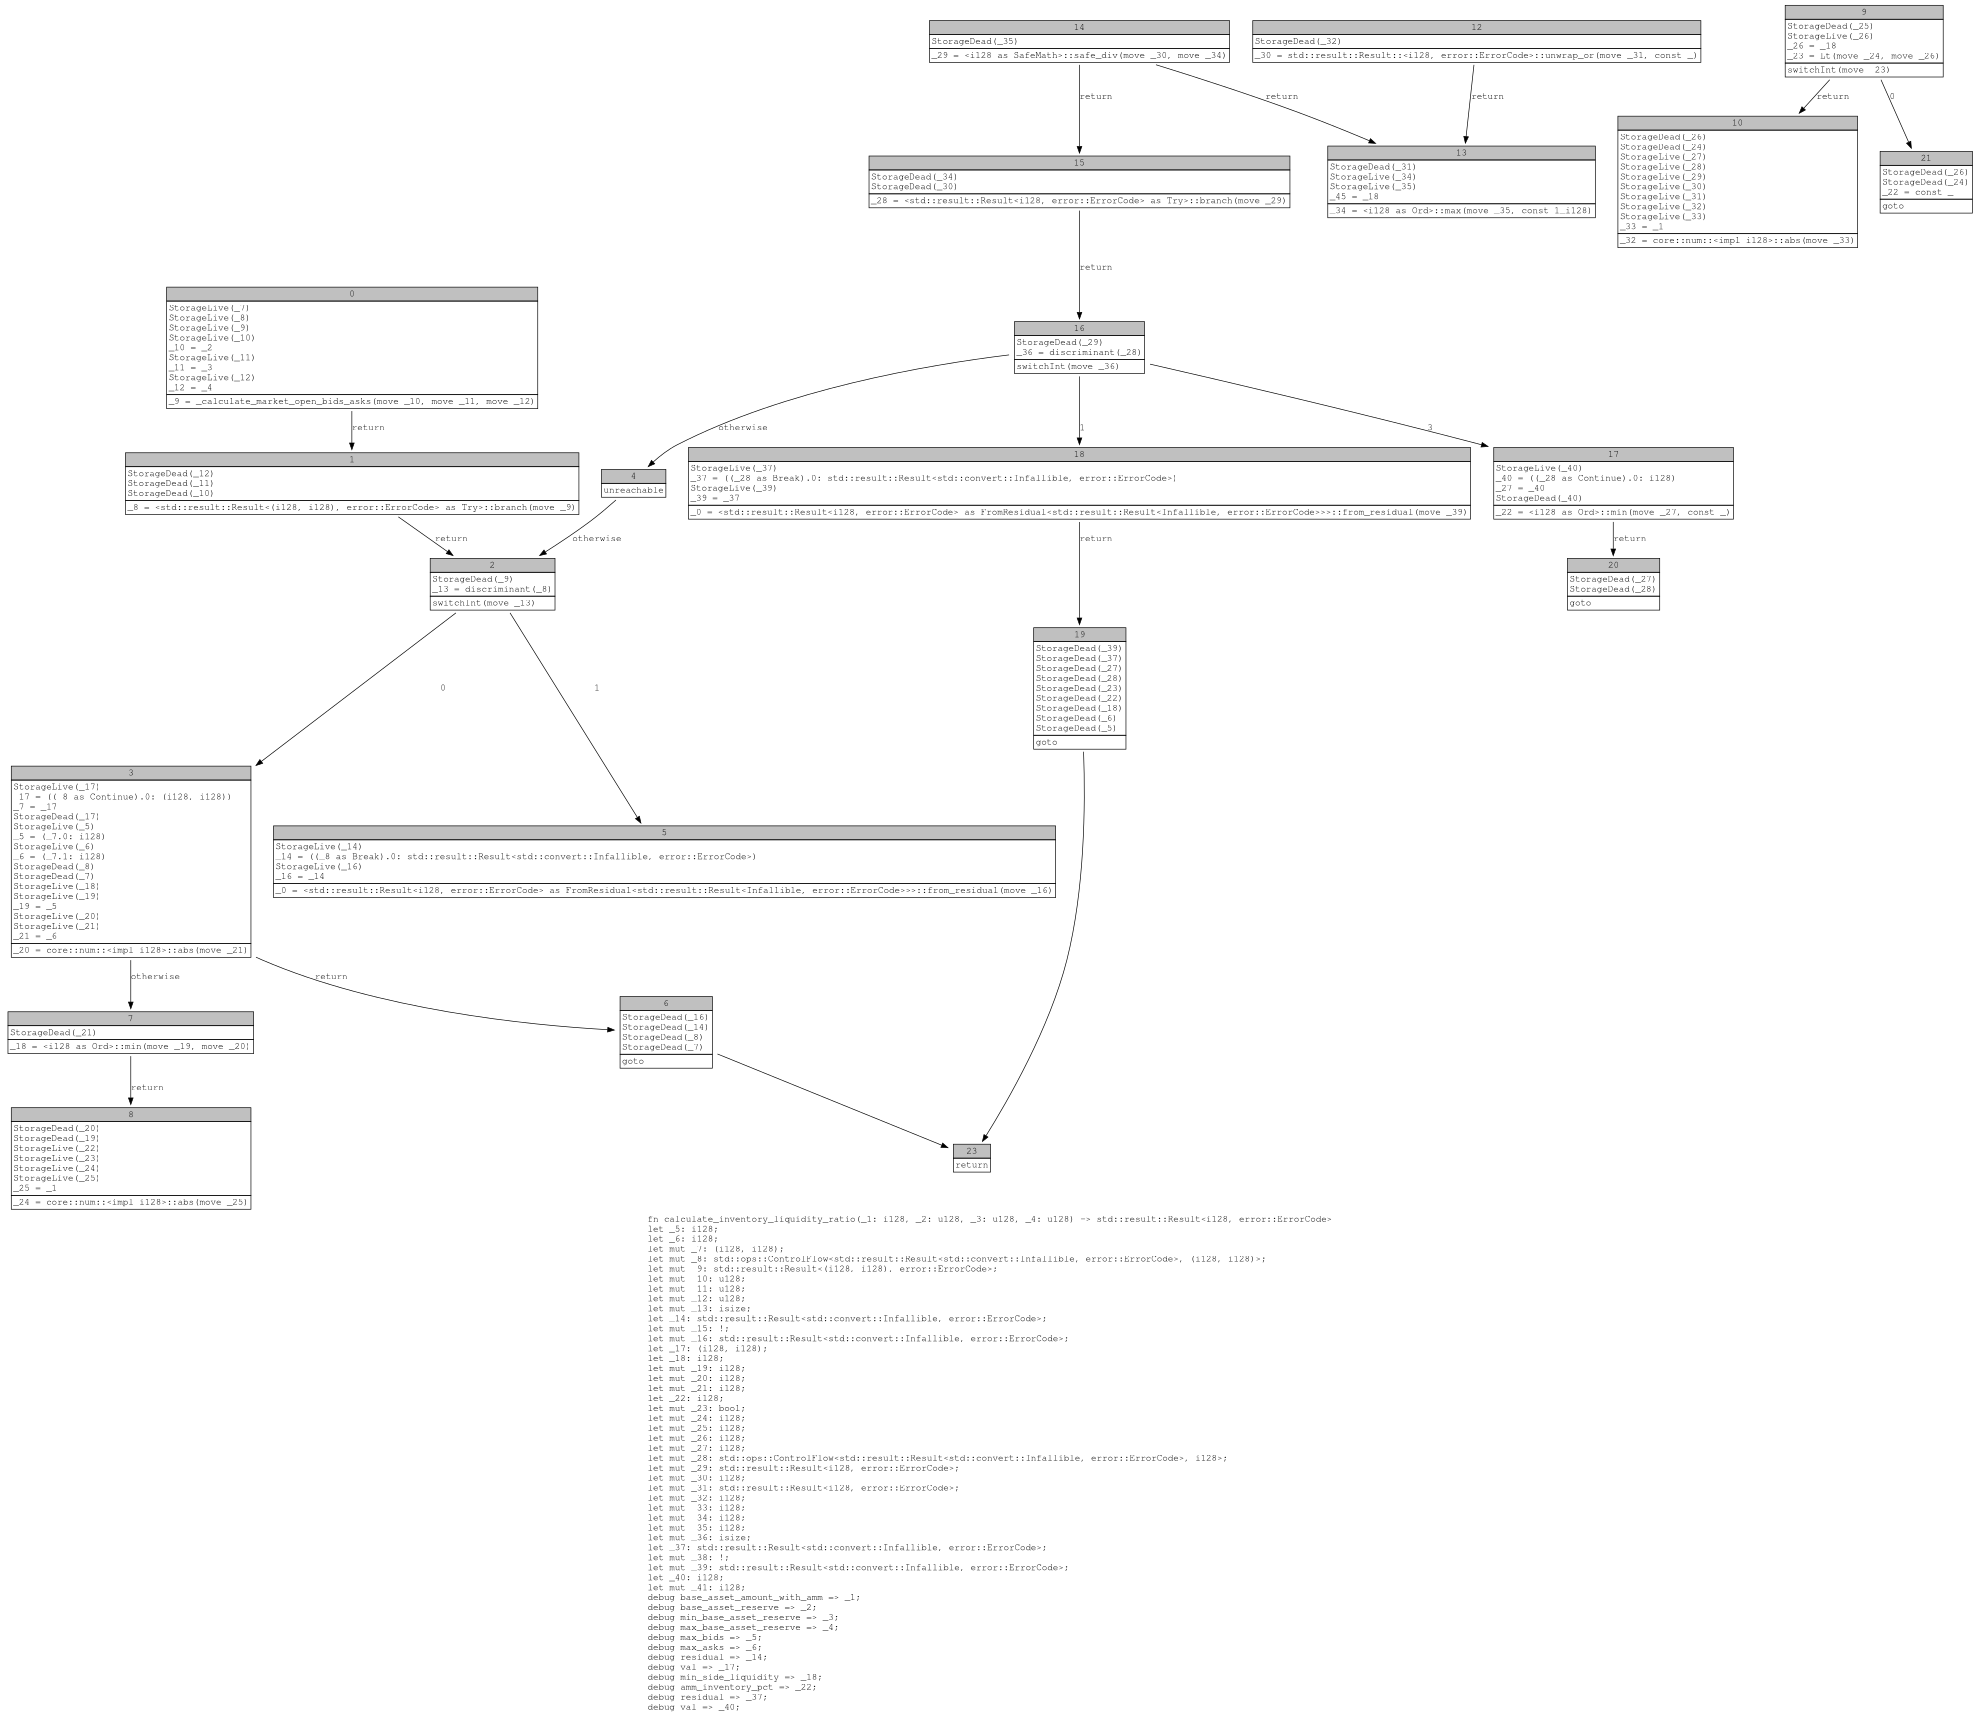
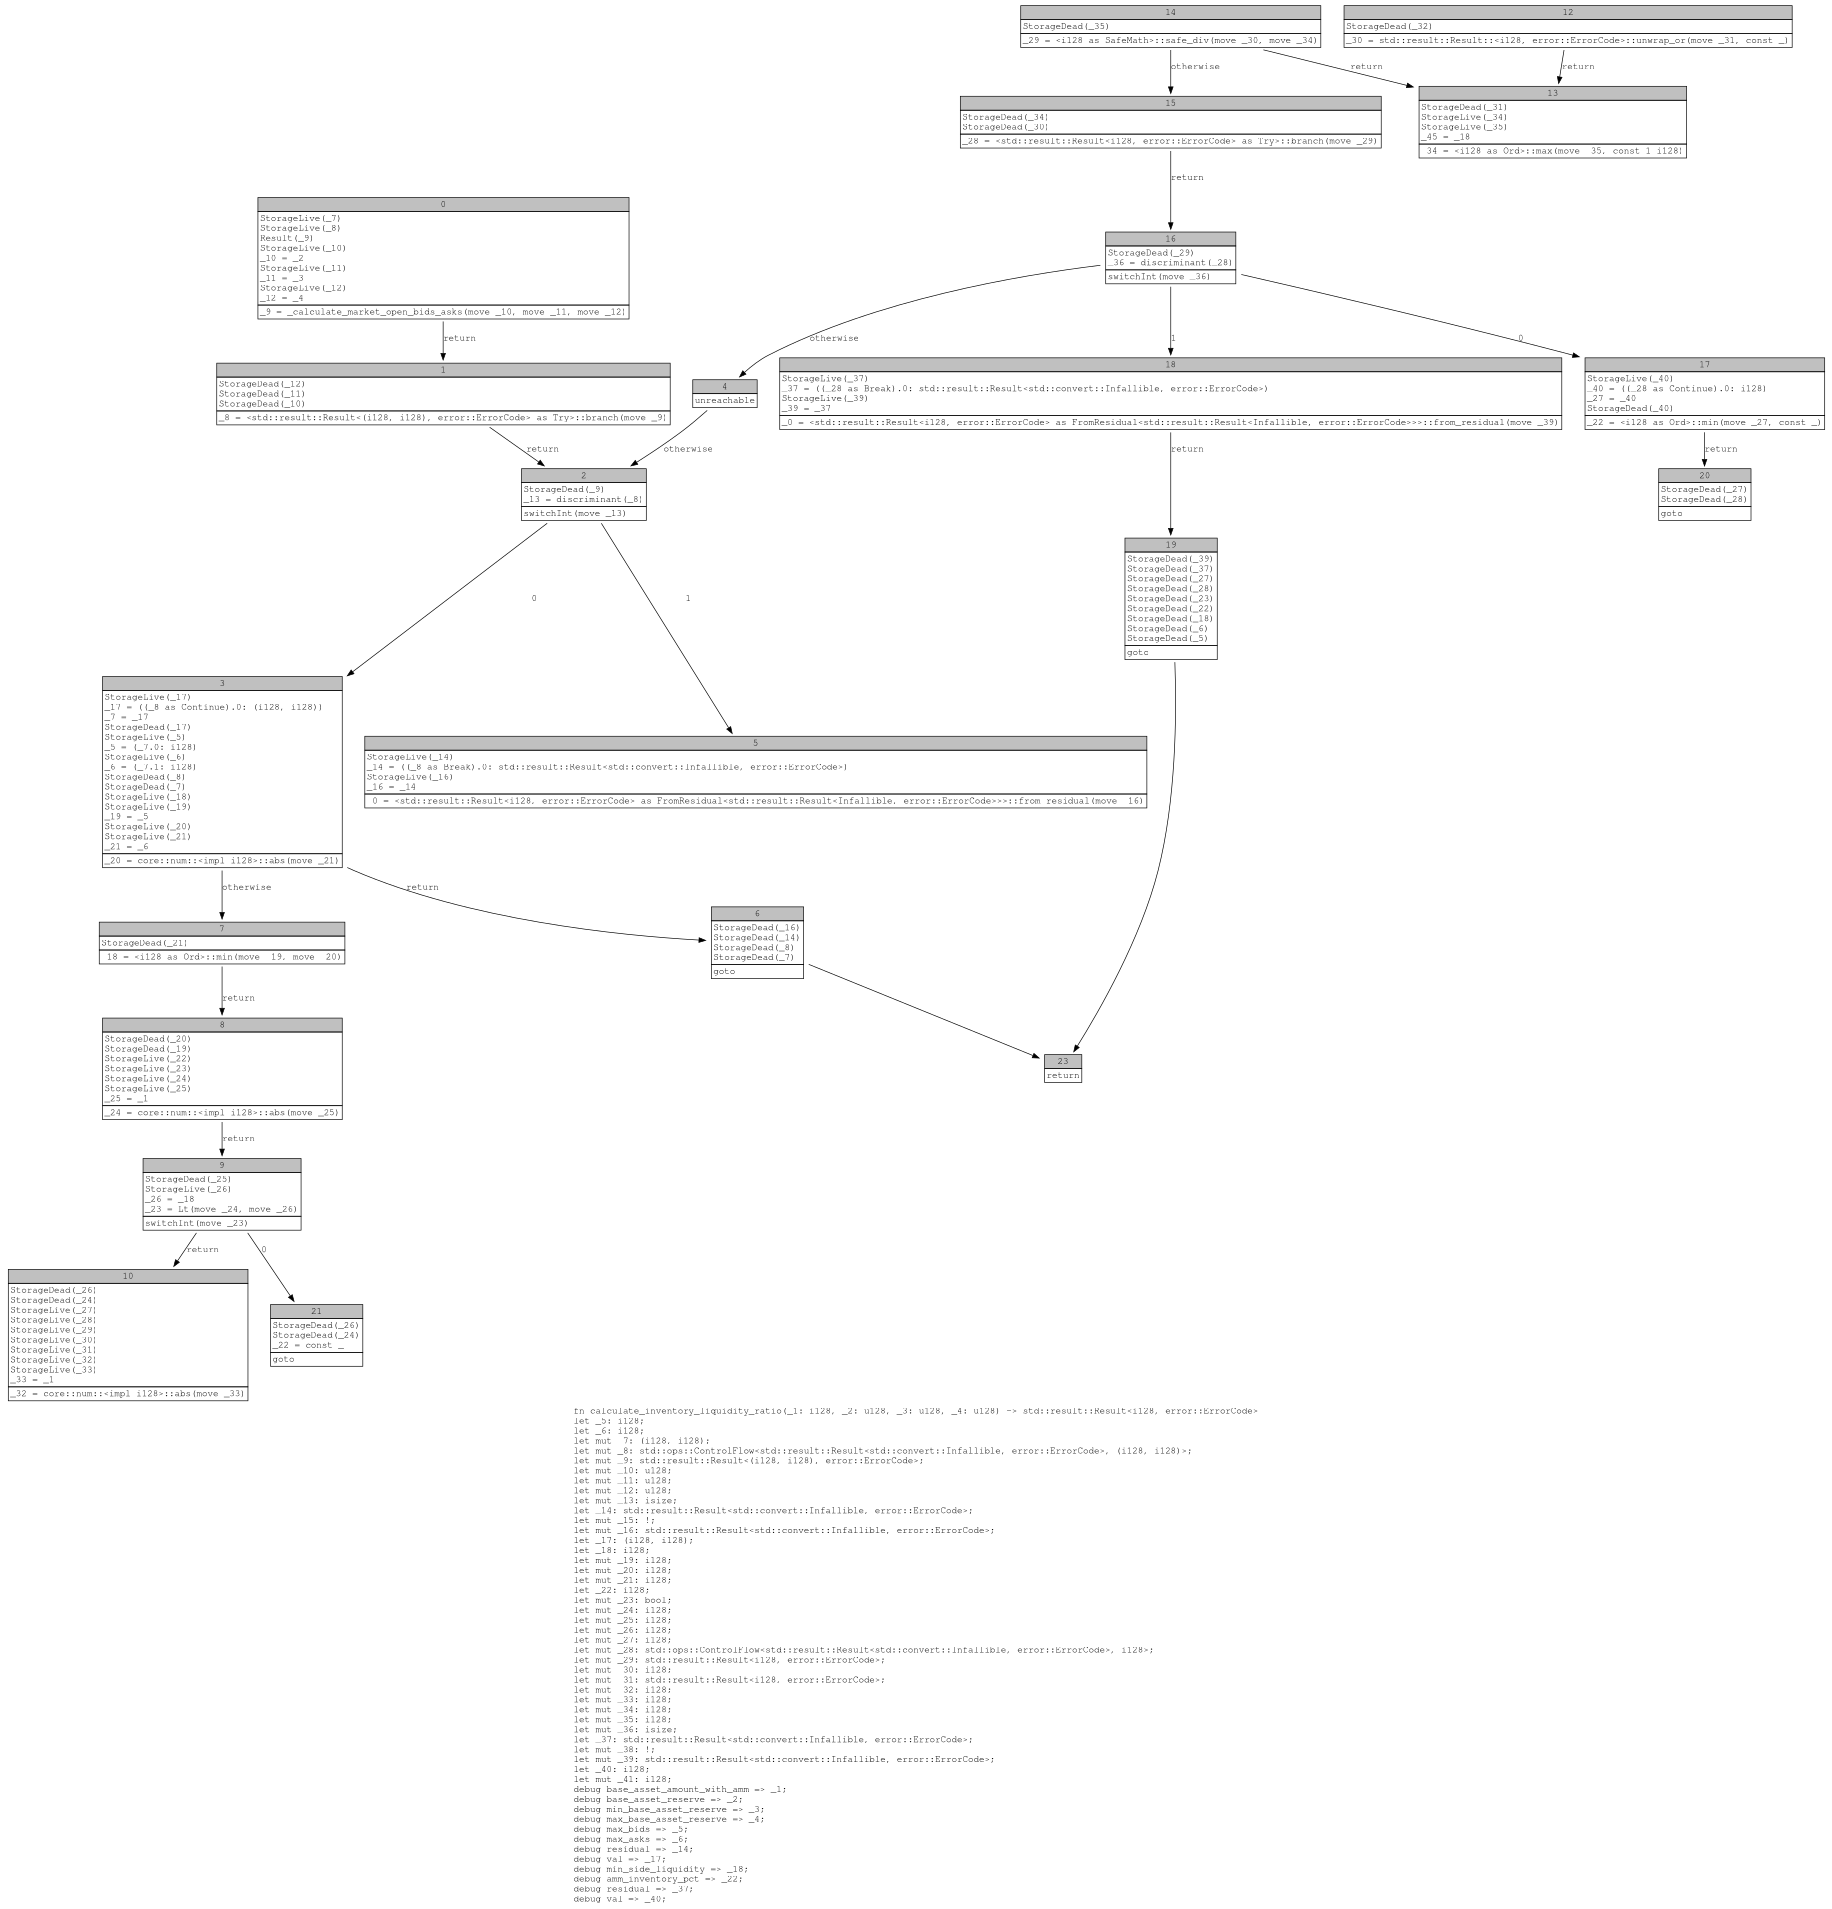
(1096, 97) -> (1196, 67)
(210, 328) -> (287, 238)
(1430, 428) -> (1521, 338)
none -> (222, 1135)
